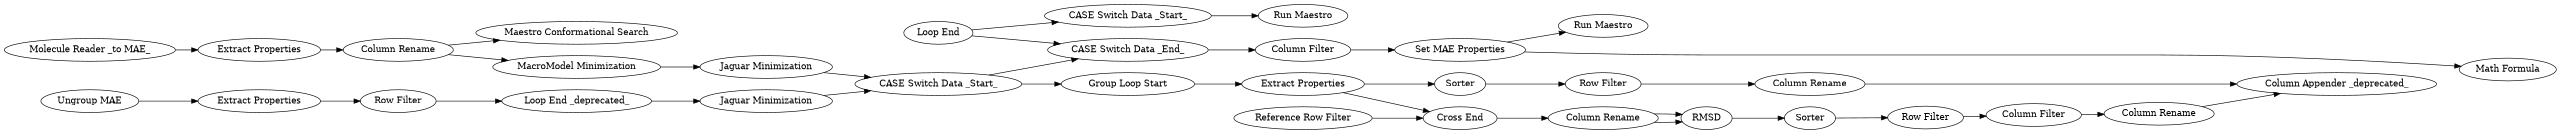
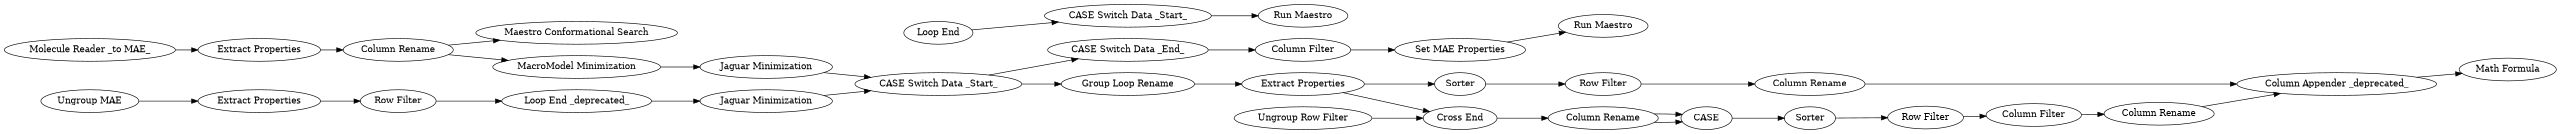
(1013, 40) -> none
(1990, 55) -> (2436, 76)
(1128, 84) -> (1128, 84)
(1303, 118) -> (1303, 118)
(1707, 118) -> (1707, 118)
